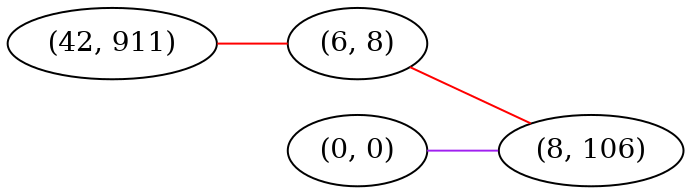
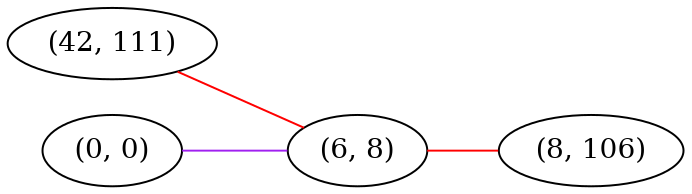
(112, 44) -> (112, 44)
(463, 151) -> (235, 151)
